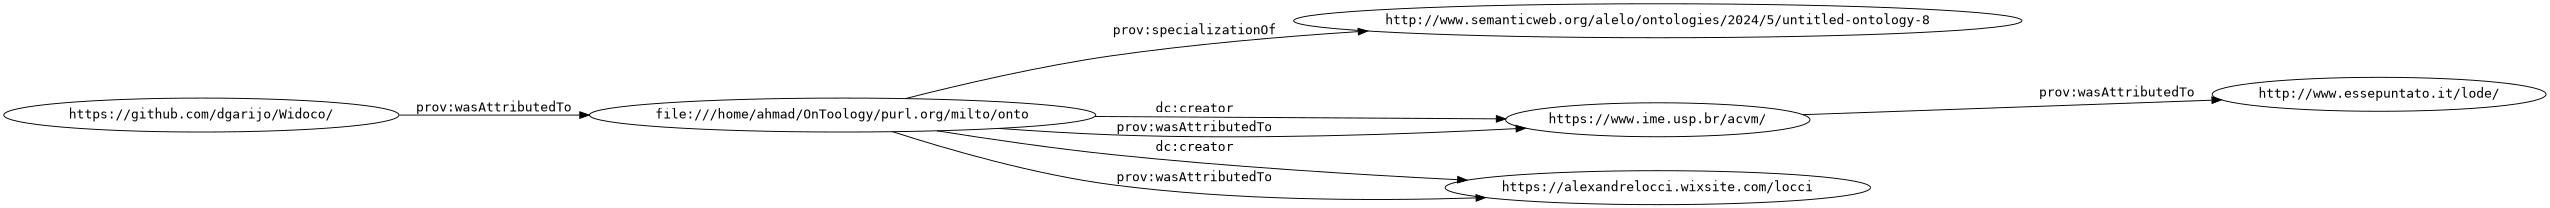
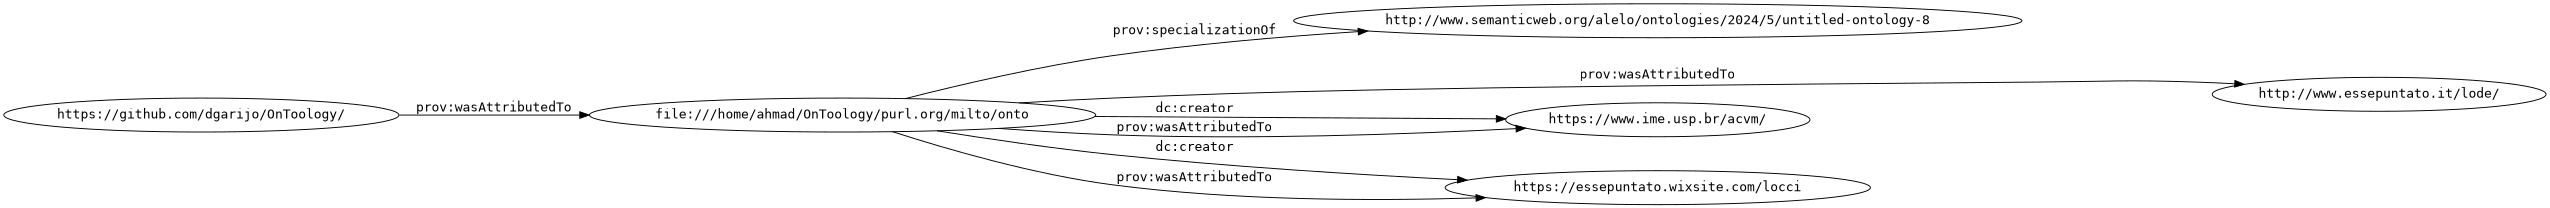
(2007, 107) -> (1627, 86)
(201, 115) -> (201, 115)
(1658, 188) -> (1658, 188)
